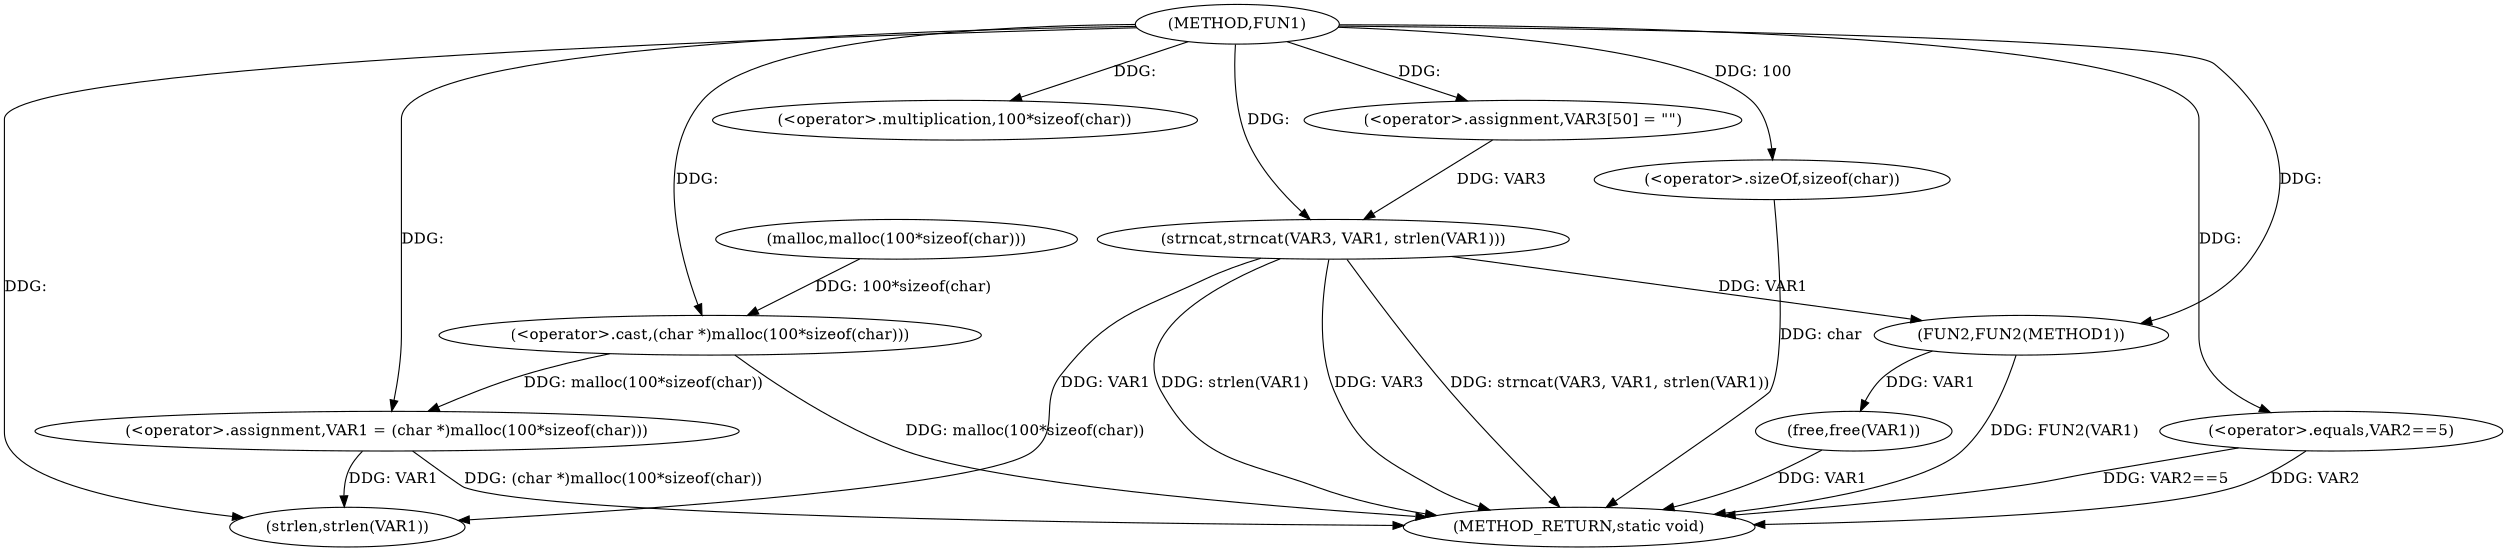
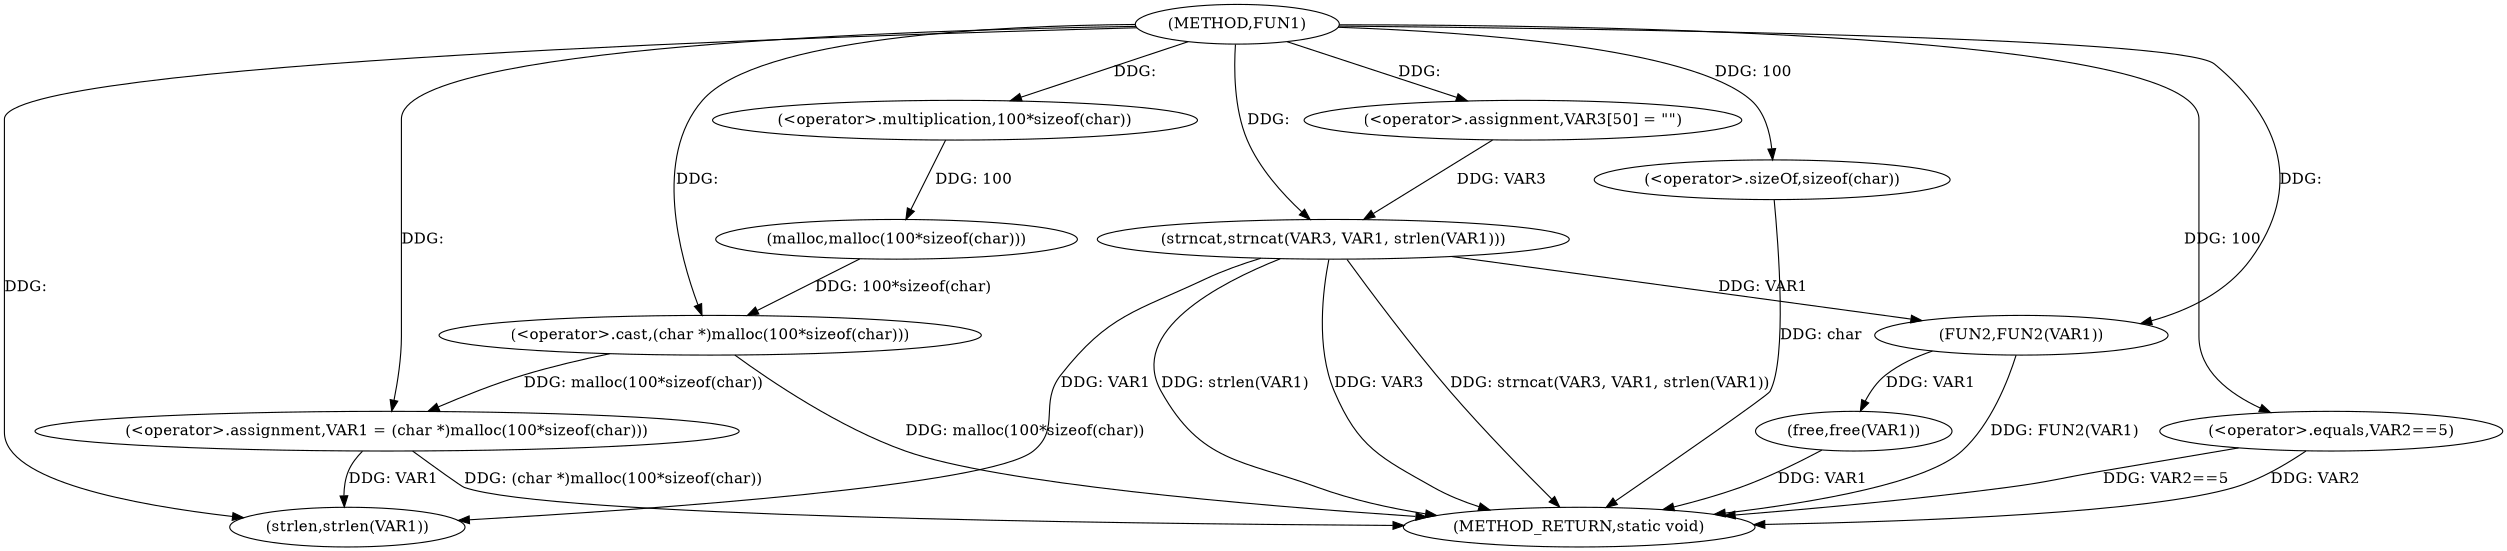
none -> (928, 175)
(2223, 239) -> (2223, 239)
(2021, 335) -> (2021, 335)
